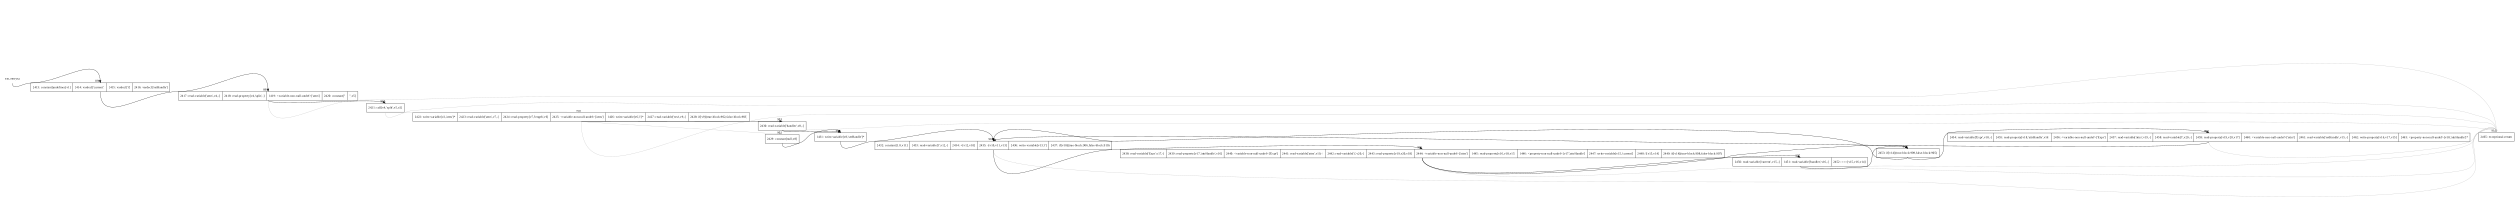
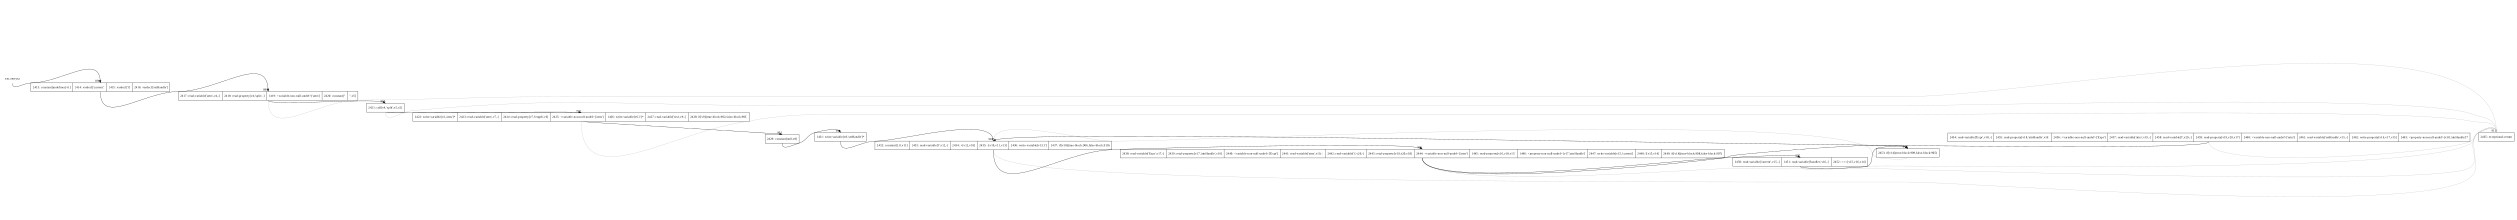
(482, 112) -> (482, 112)
(782, 126) -> none
(680, 128) -> (680, 128)
(2048, 129) -> none
(1452, 132) -> (1452, 132)
